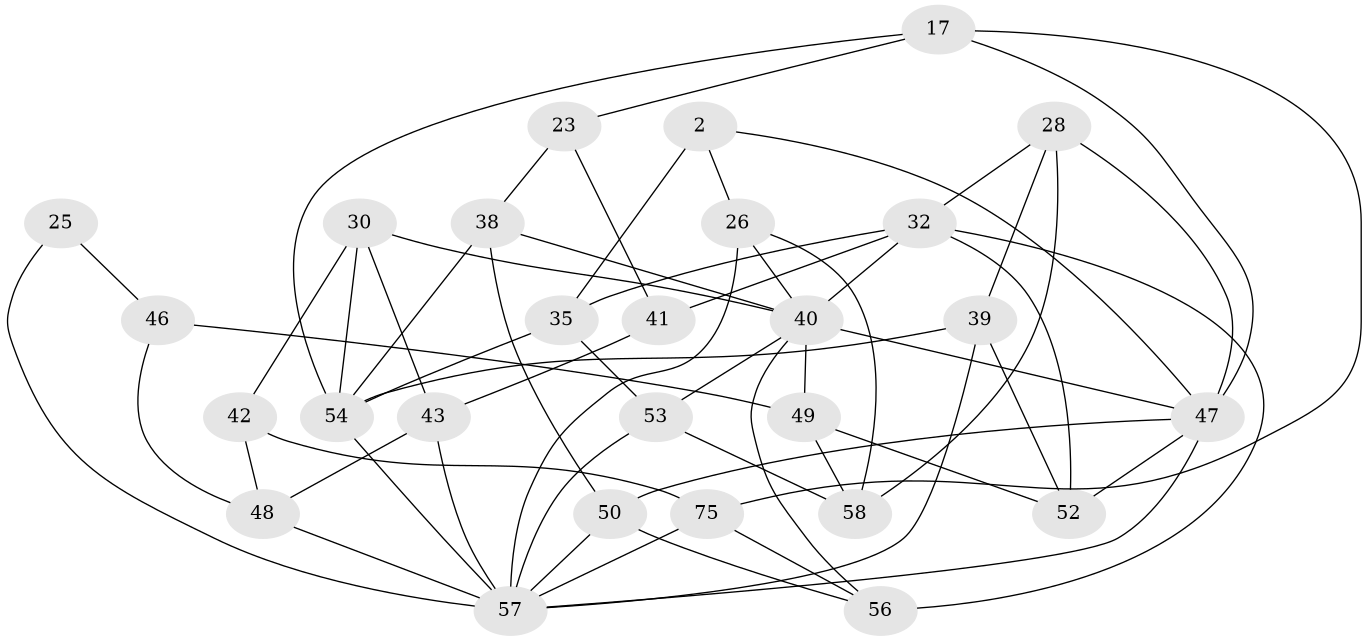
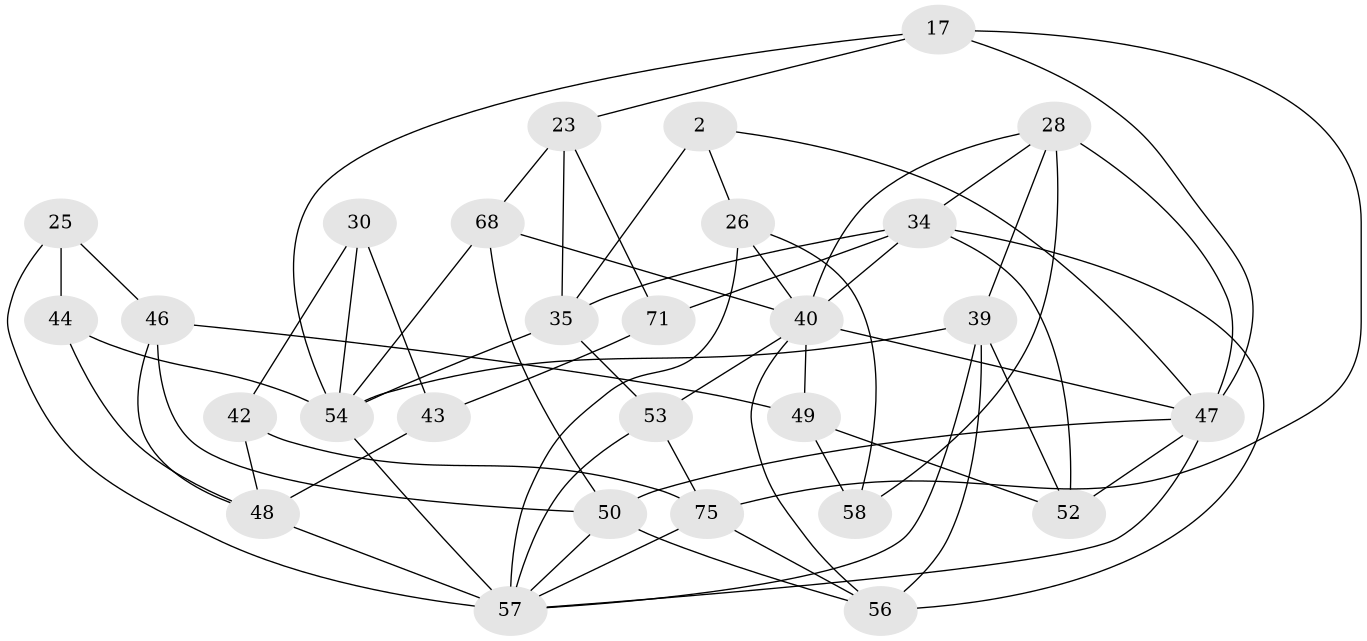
(488, 223) -> (488, 223)
none -> (563, 223)
(920, 223) -> (920, 223)
(582, 274) -> (891, 184)
none -> (61, 320)
(659, 320) -> (659, 320)
(741, 459) -> (682, 466)
none -> (971, 465)
none -> (339, 489)
(458, 518) -> none
